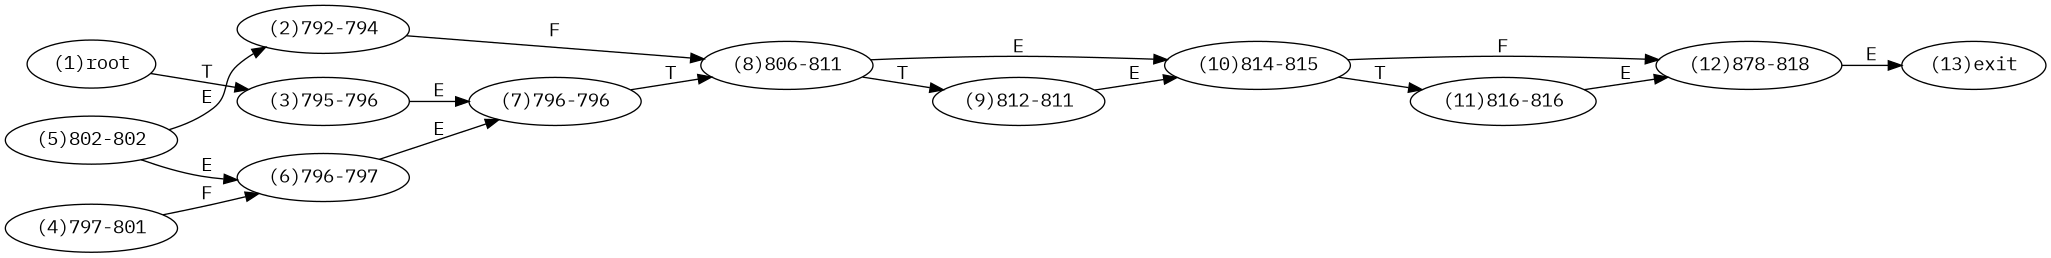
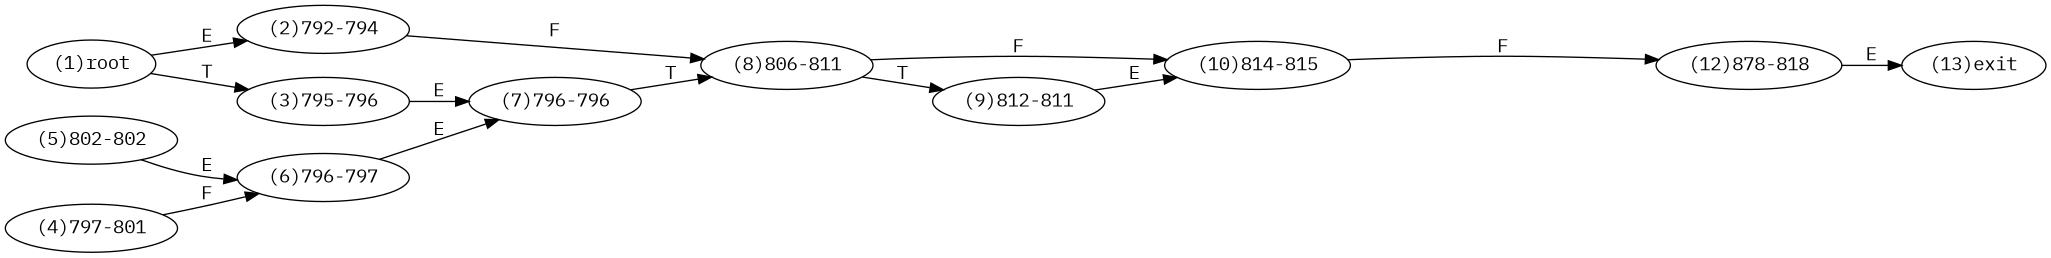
(1019, 47) -> (1019, 47)
(220, 101) -> (192, 49)
(1503, 101) -> none
